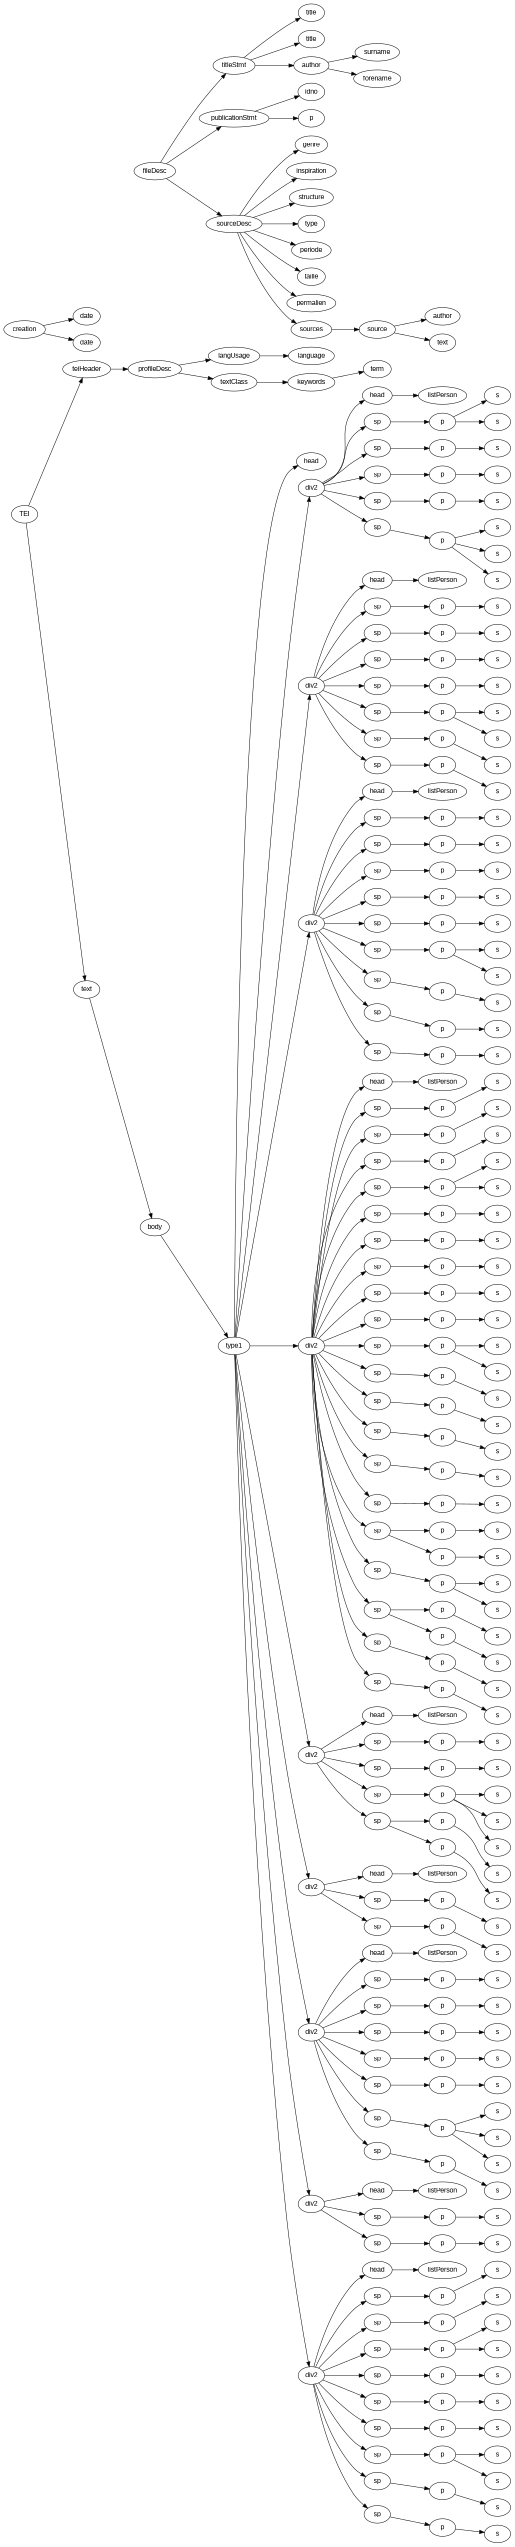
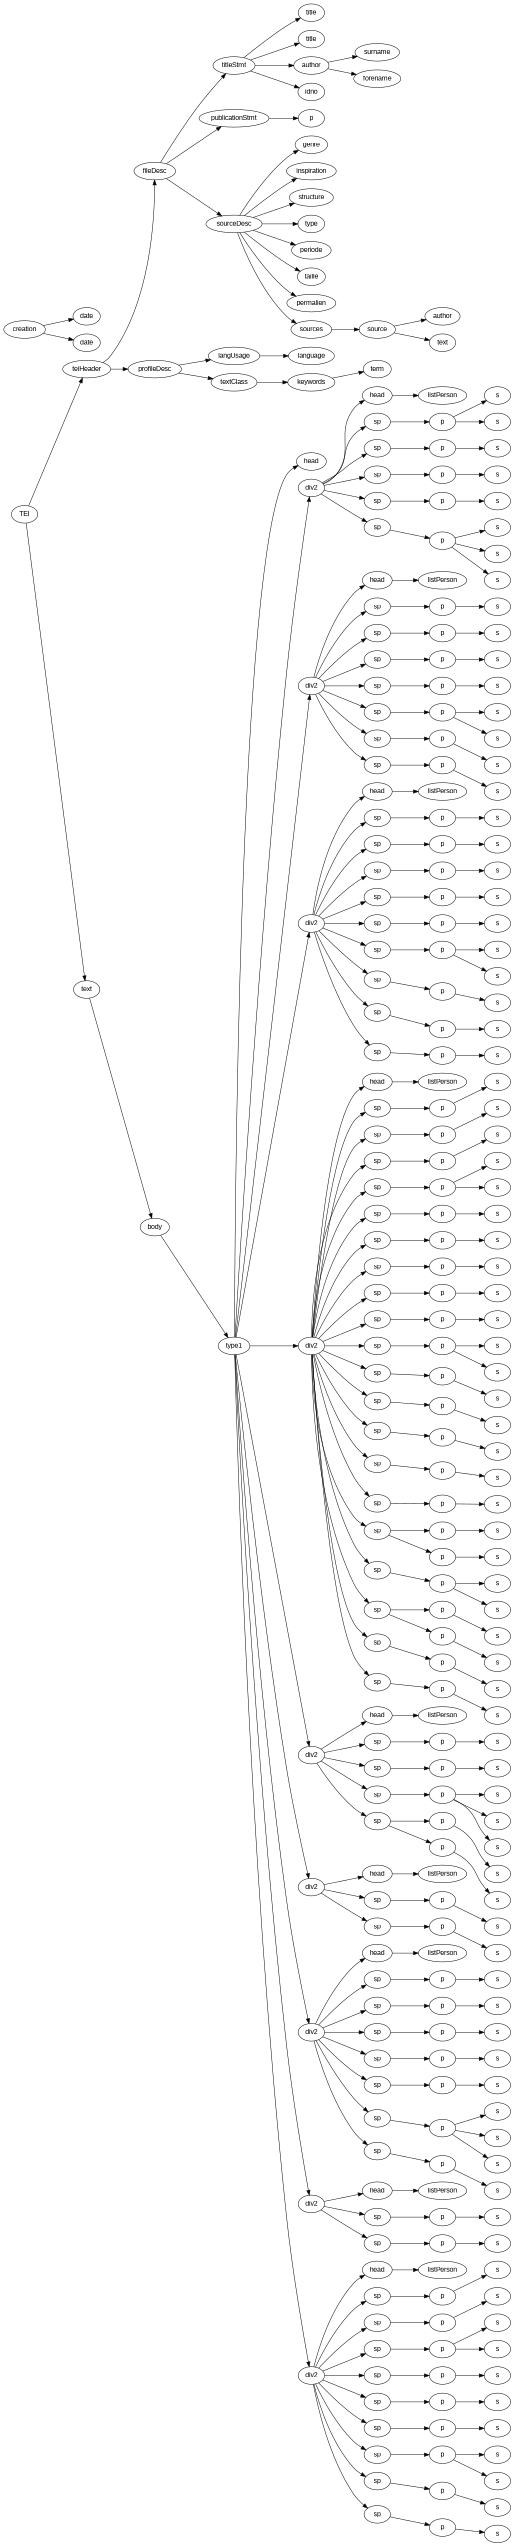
(275, 104) -> (273, 79)
none -> (144, 279)
